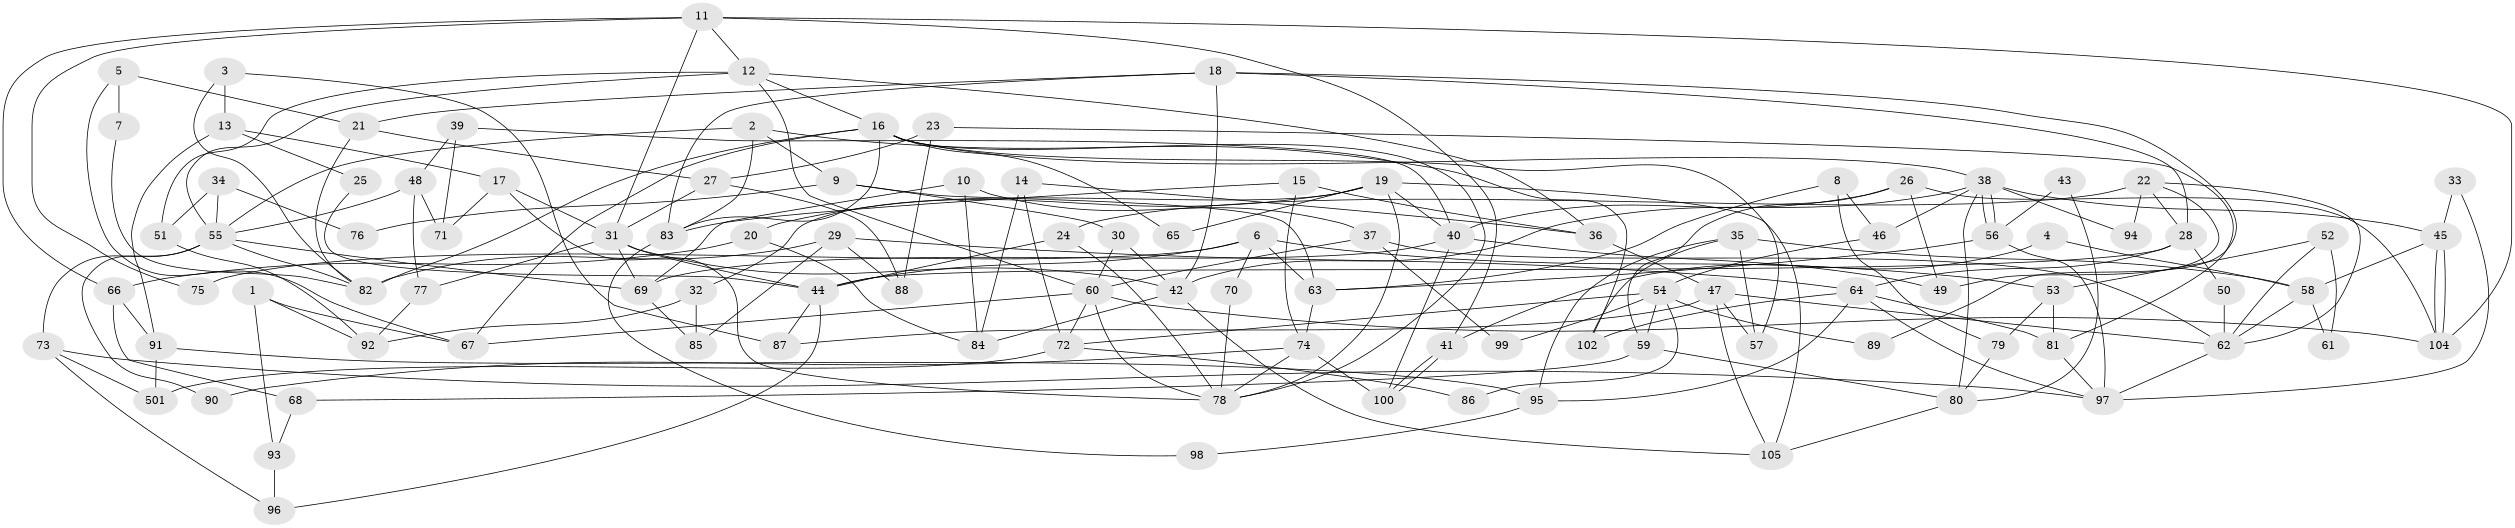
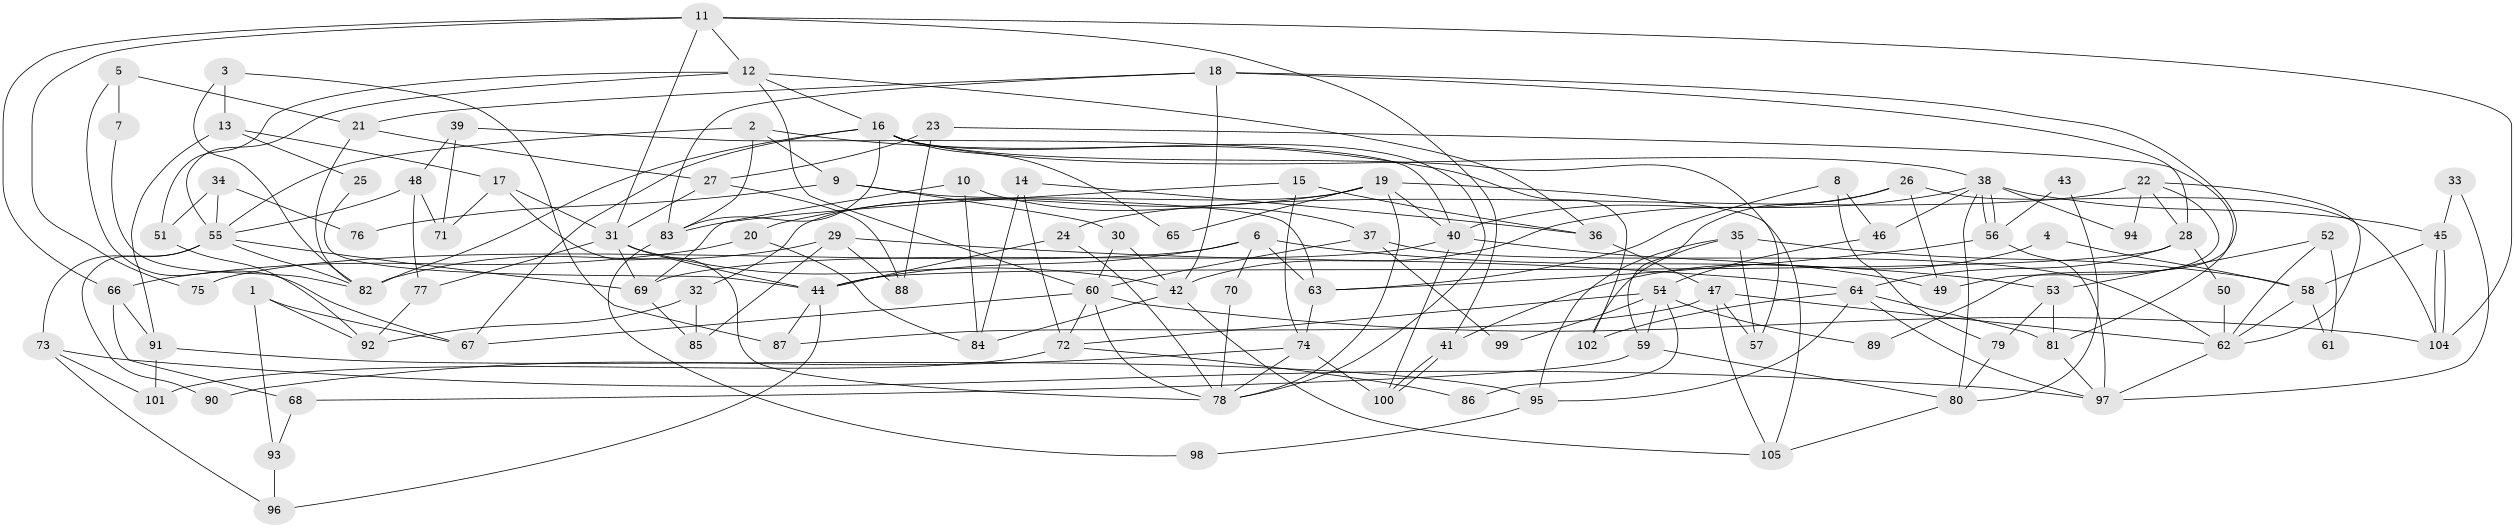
(156, 401) -> (156, 401)
